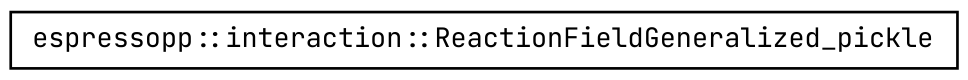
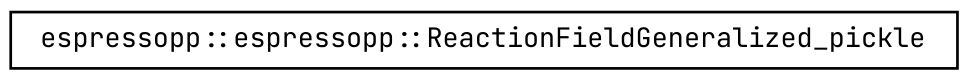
(484, 40) -> (484, 40)
